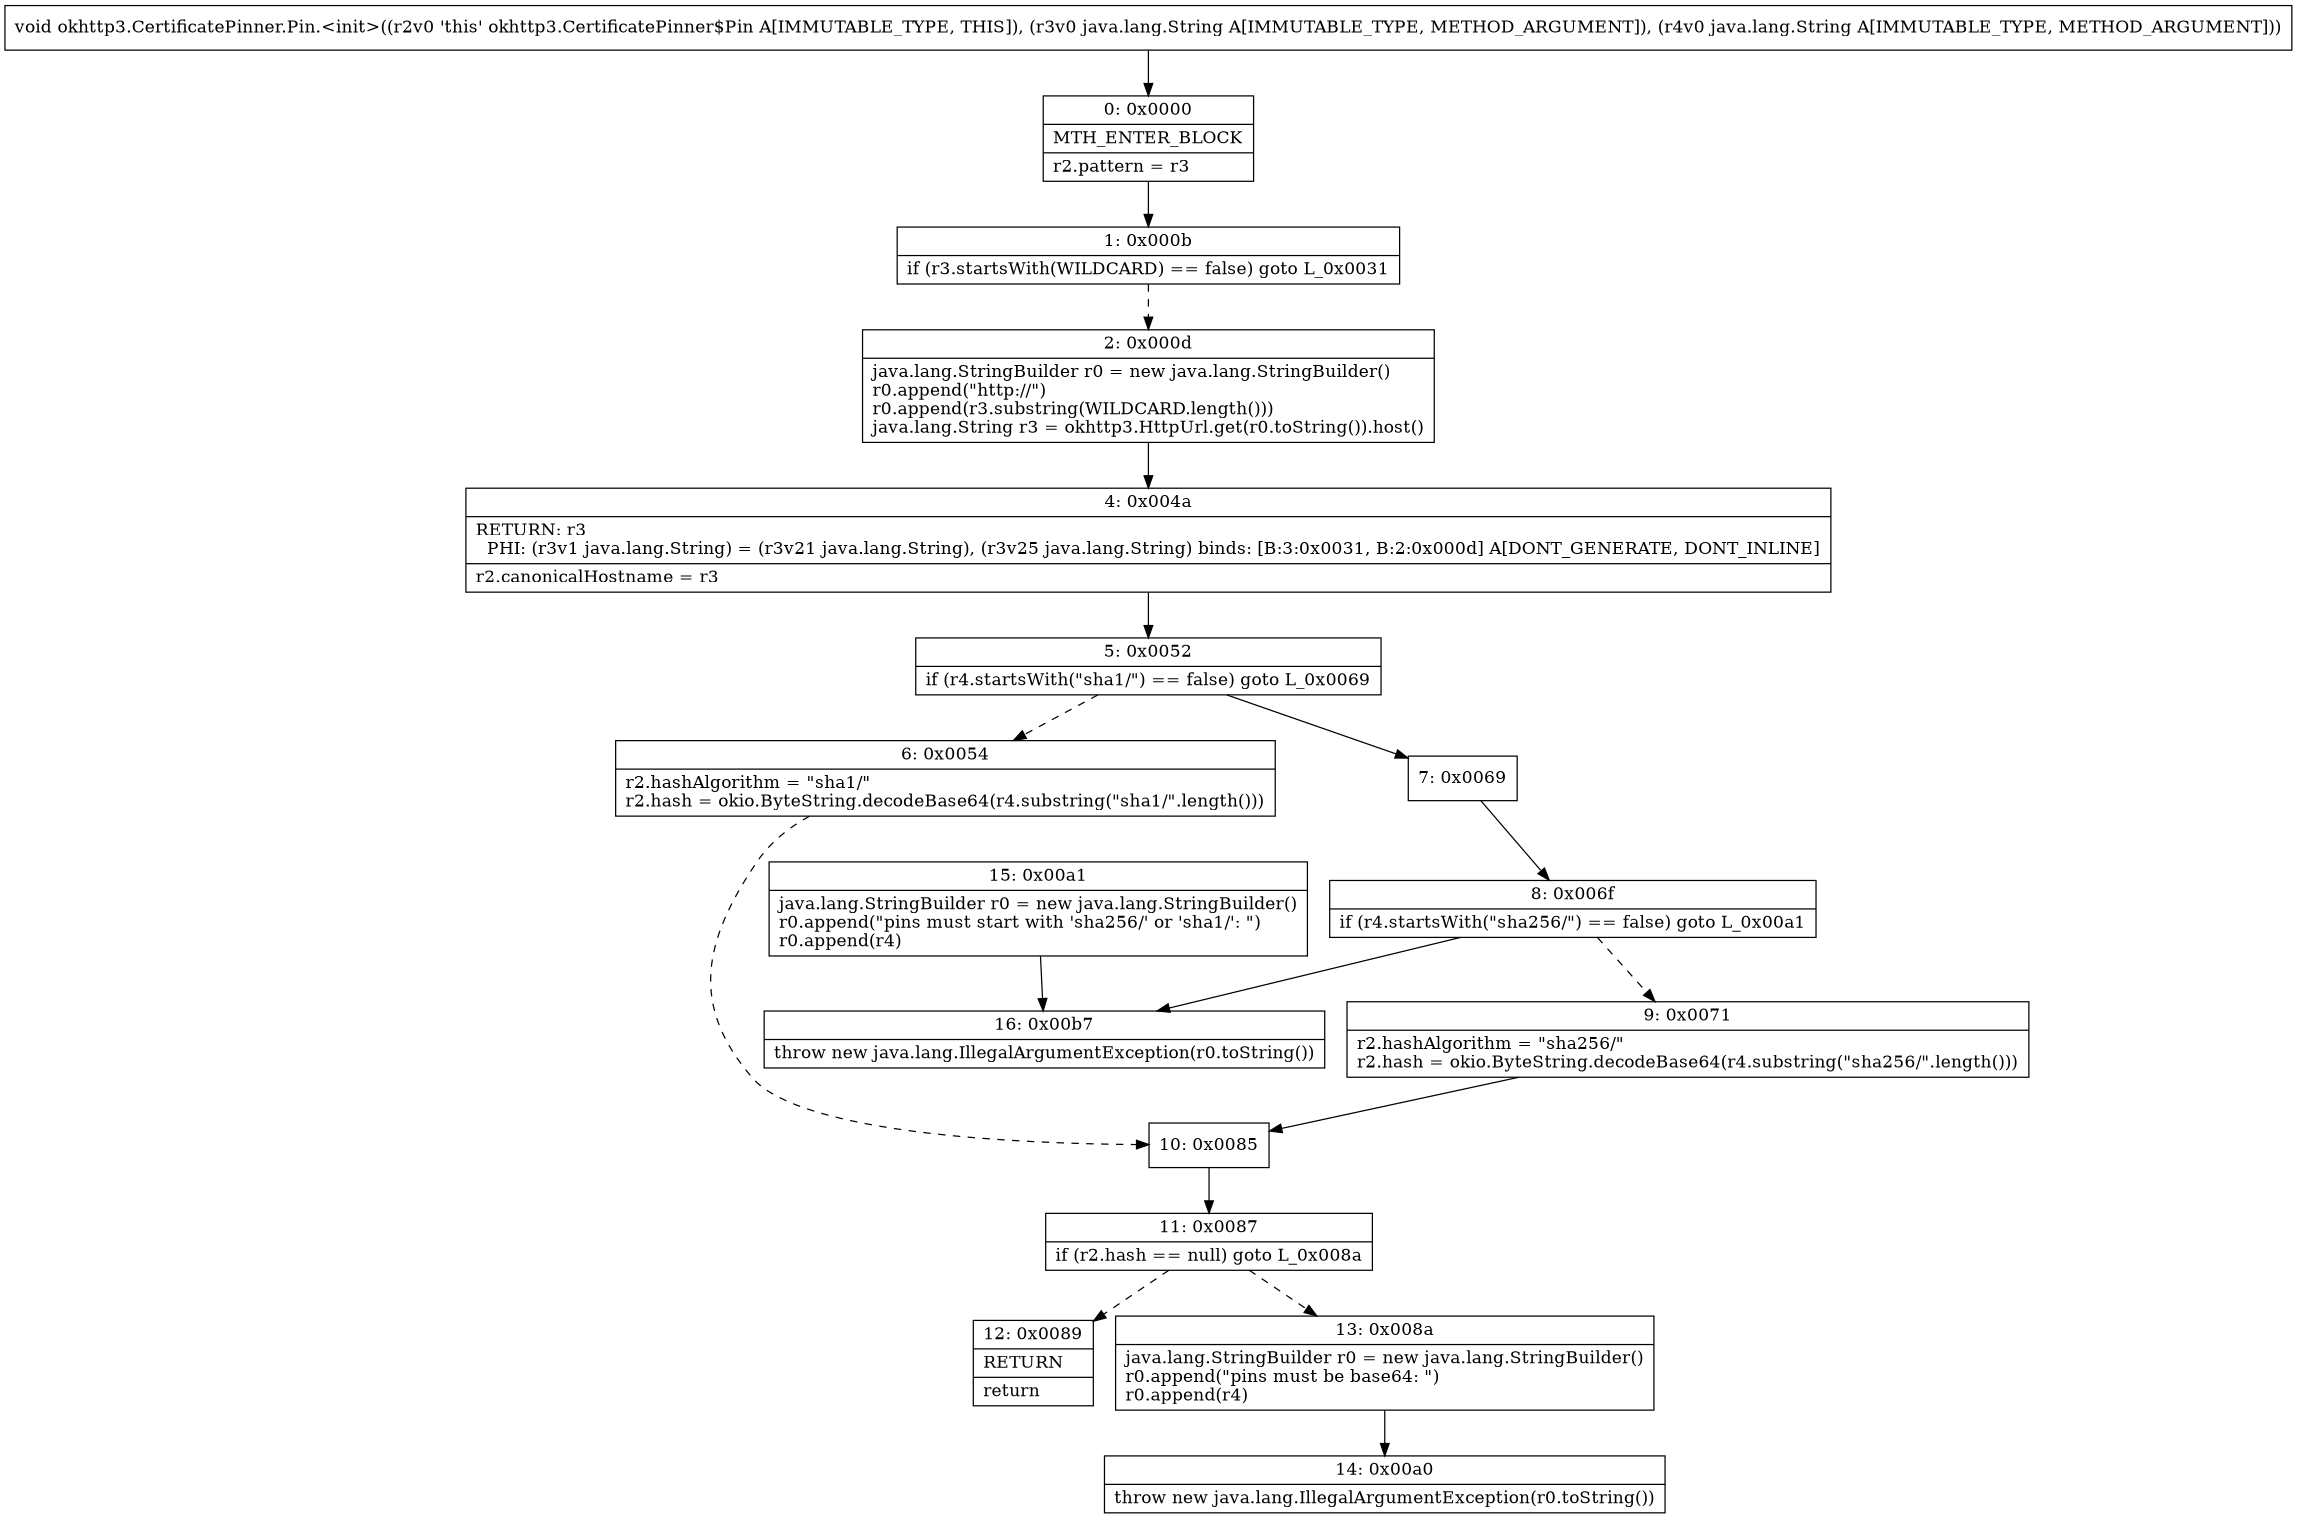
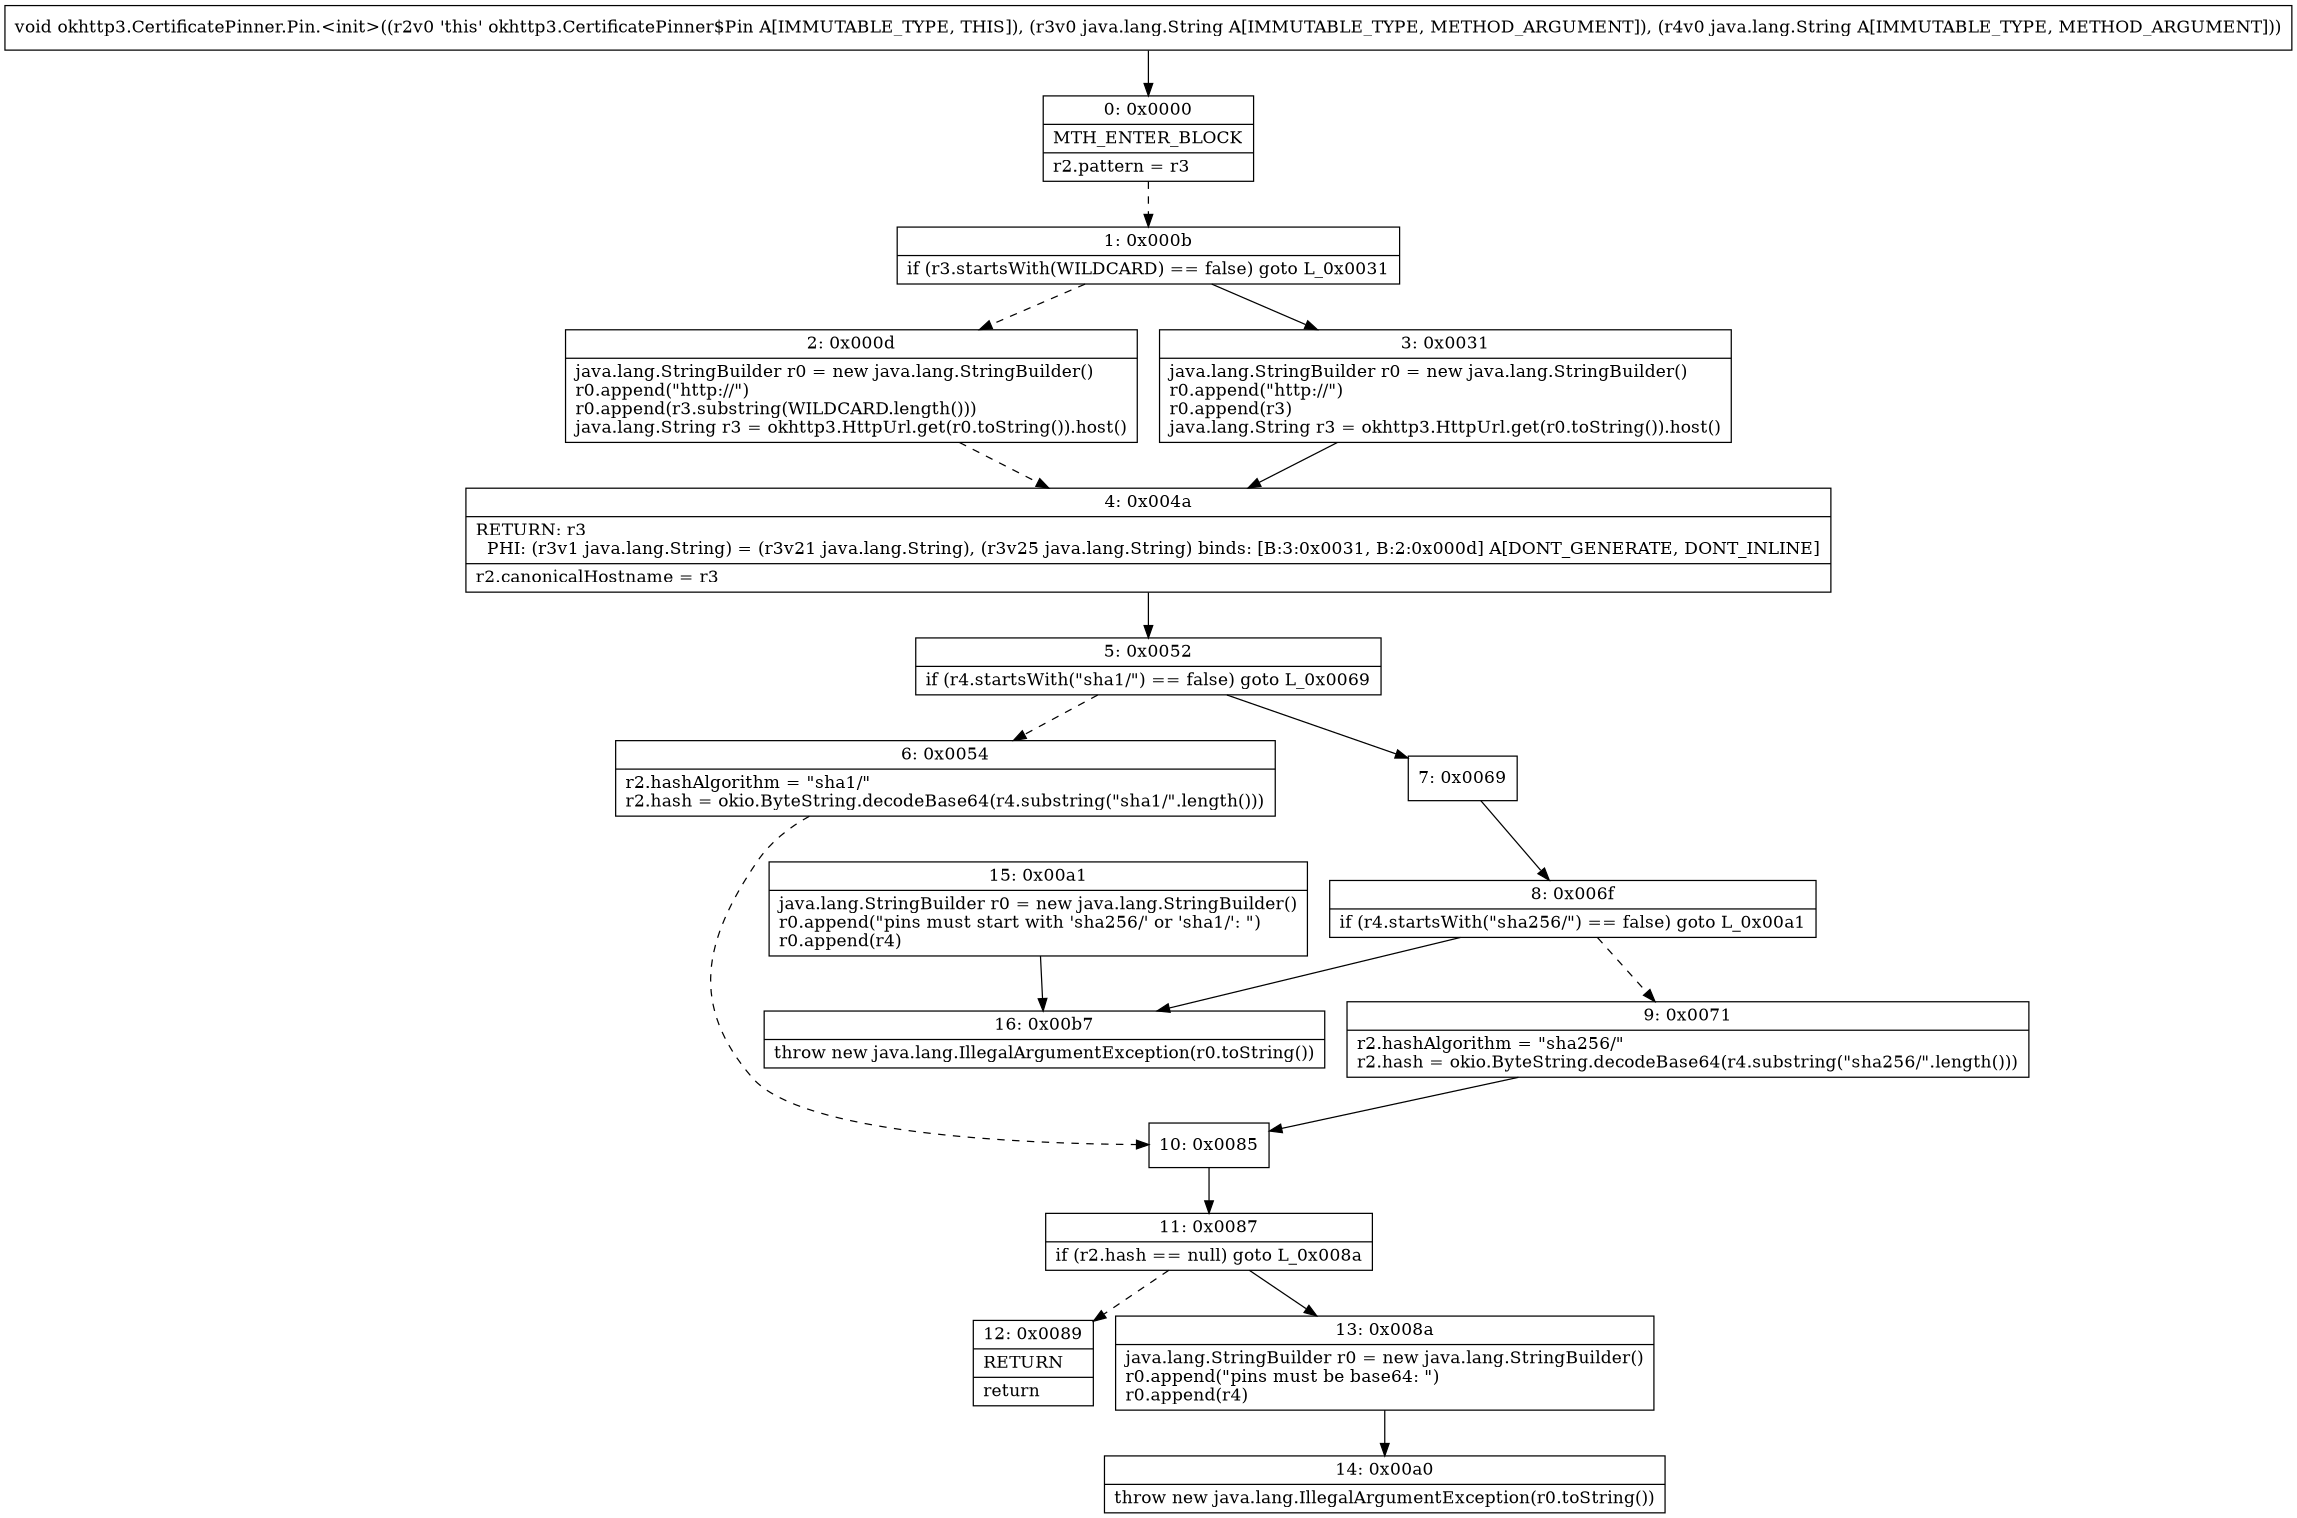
(1148, 198) -> (1148, 198)
none -> (1445, 386)
(1148, 459) -> (999, 462)
(1278, 1289) -> (1278, 1289)
